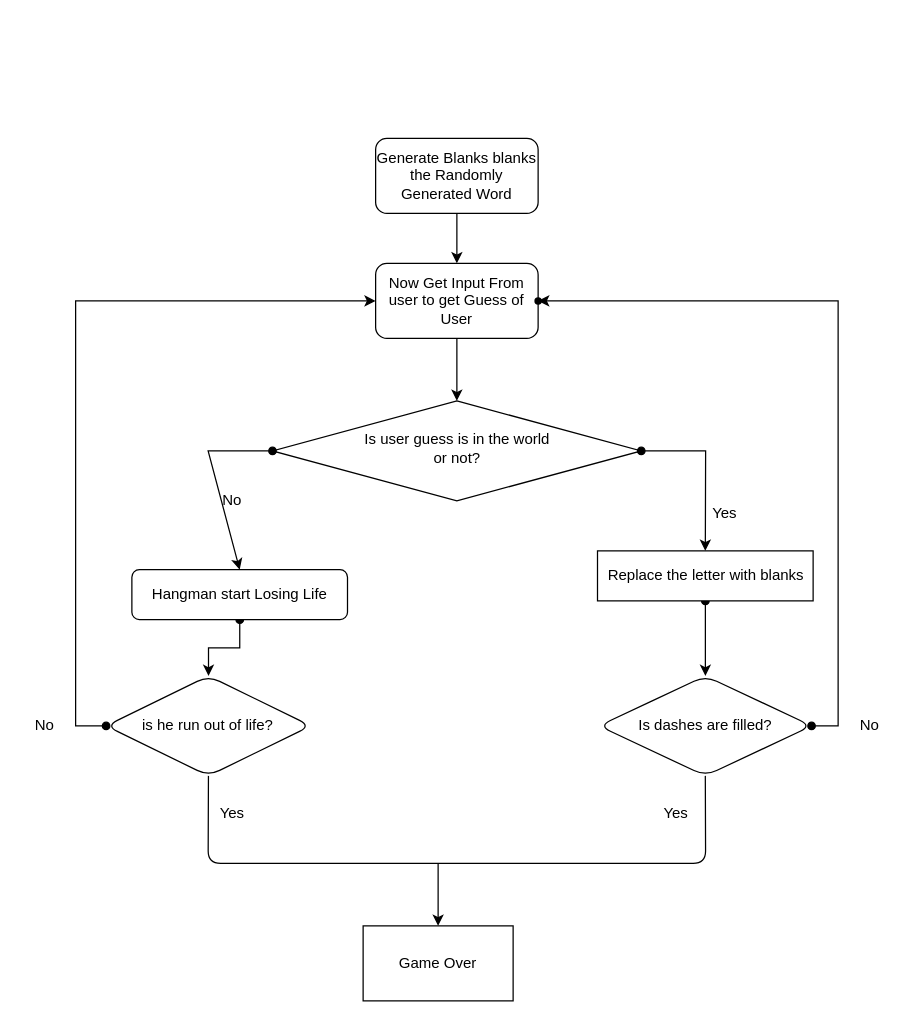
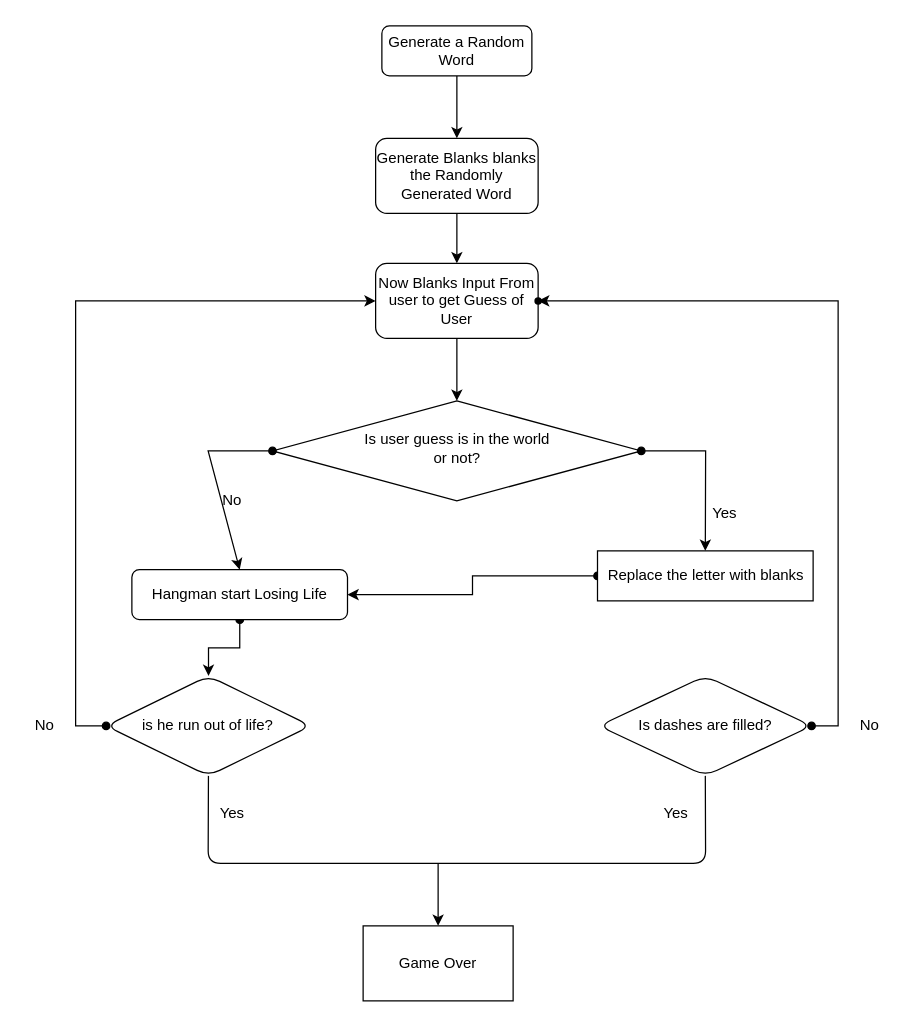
none -> (457, 51)
none -> (457, 103)
(457, 301) -> (457, 301)
(705, 636) -> (473, 583)
